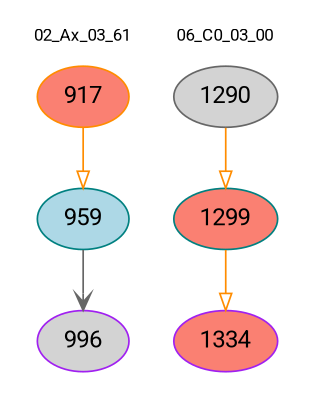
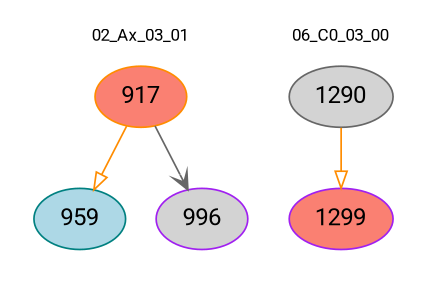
(83, 36) -> (141, 36)
(226, 219) -> (341, 219)
(83, 272) -> (168, 150)
(226, 341) -> none
